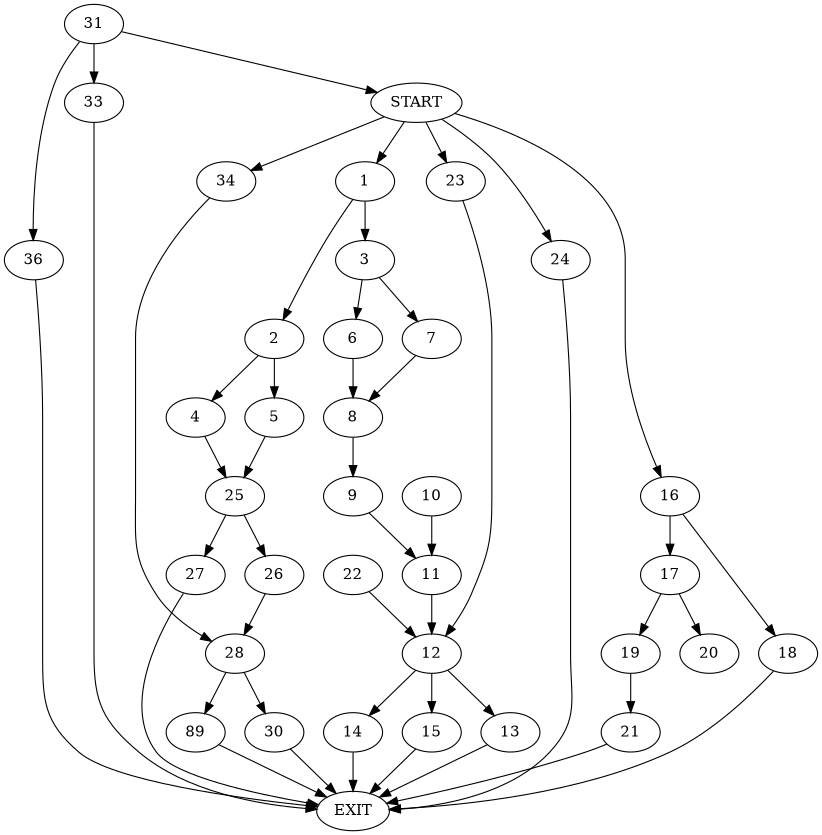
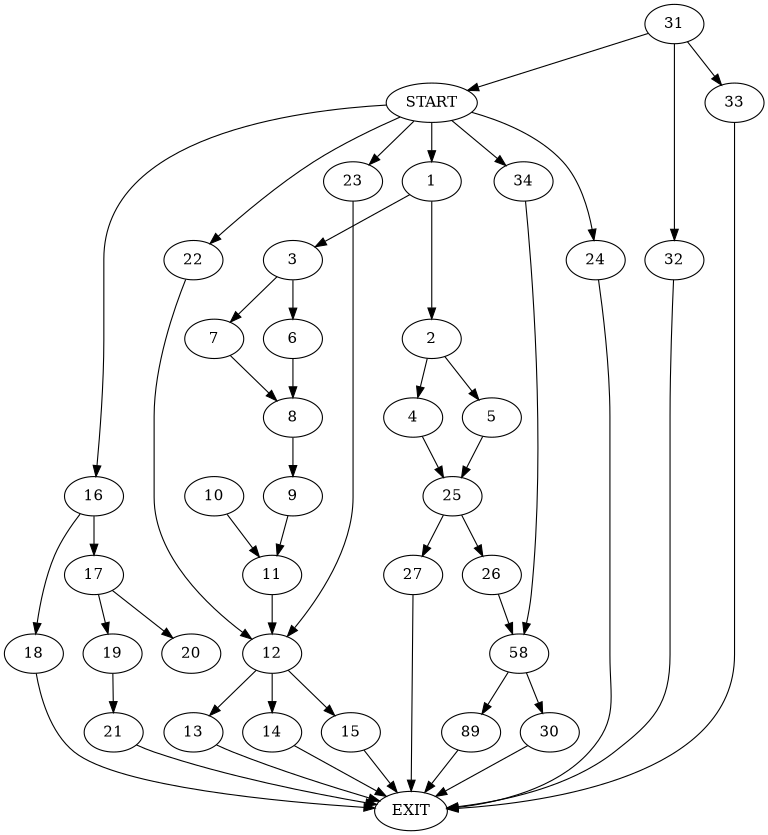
none -> (304, 168)
(34, 260) -> (674, 260)
(235, 654) -> (519, 654)
